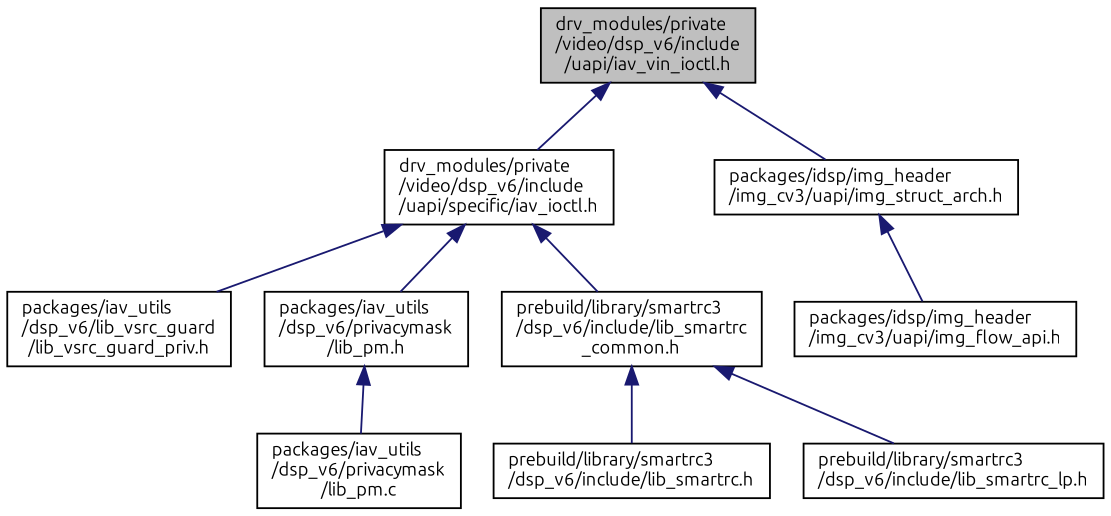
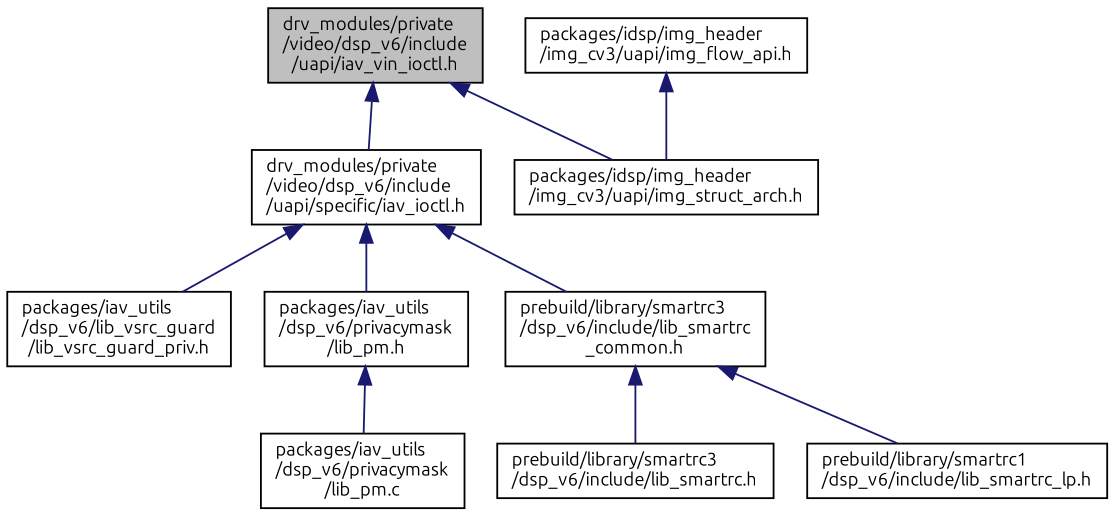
(905, 266) -> (666, 126)
(954, 471) -> (957, 471)
